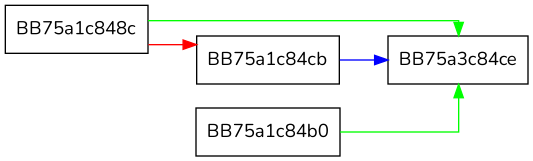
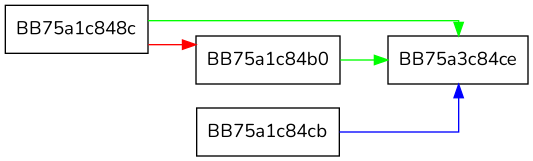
(166, 45) -> (165, 45)
